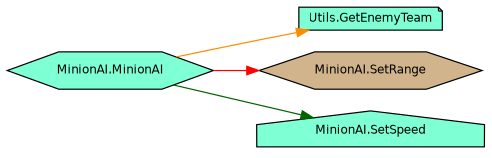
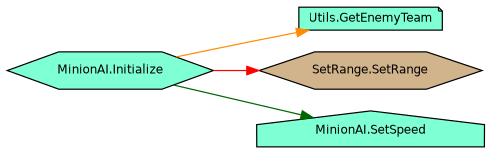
(110, 71) -> (110, 71)
(371, 71) -> (371, 71)
